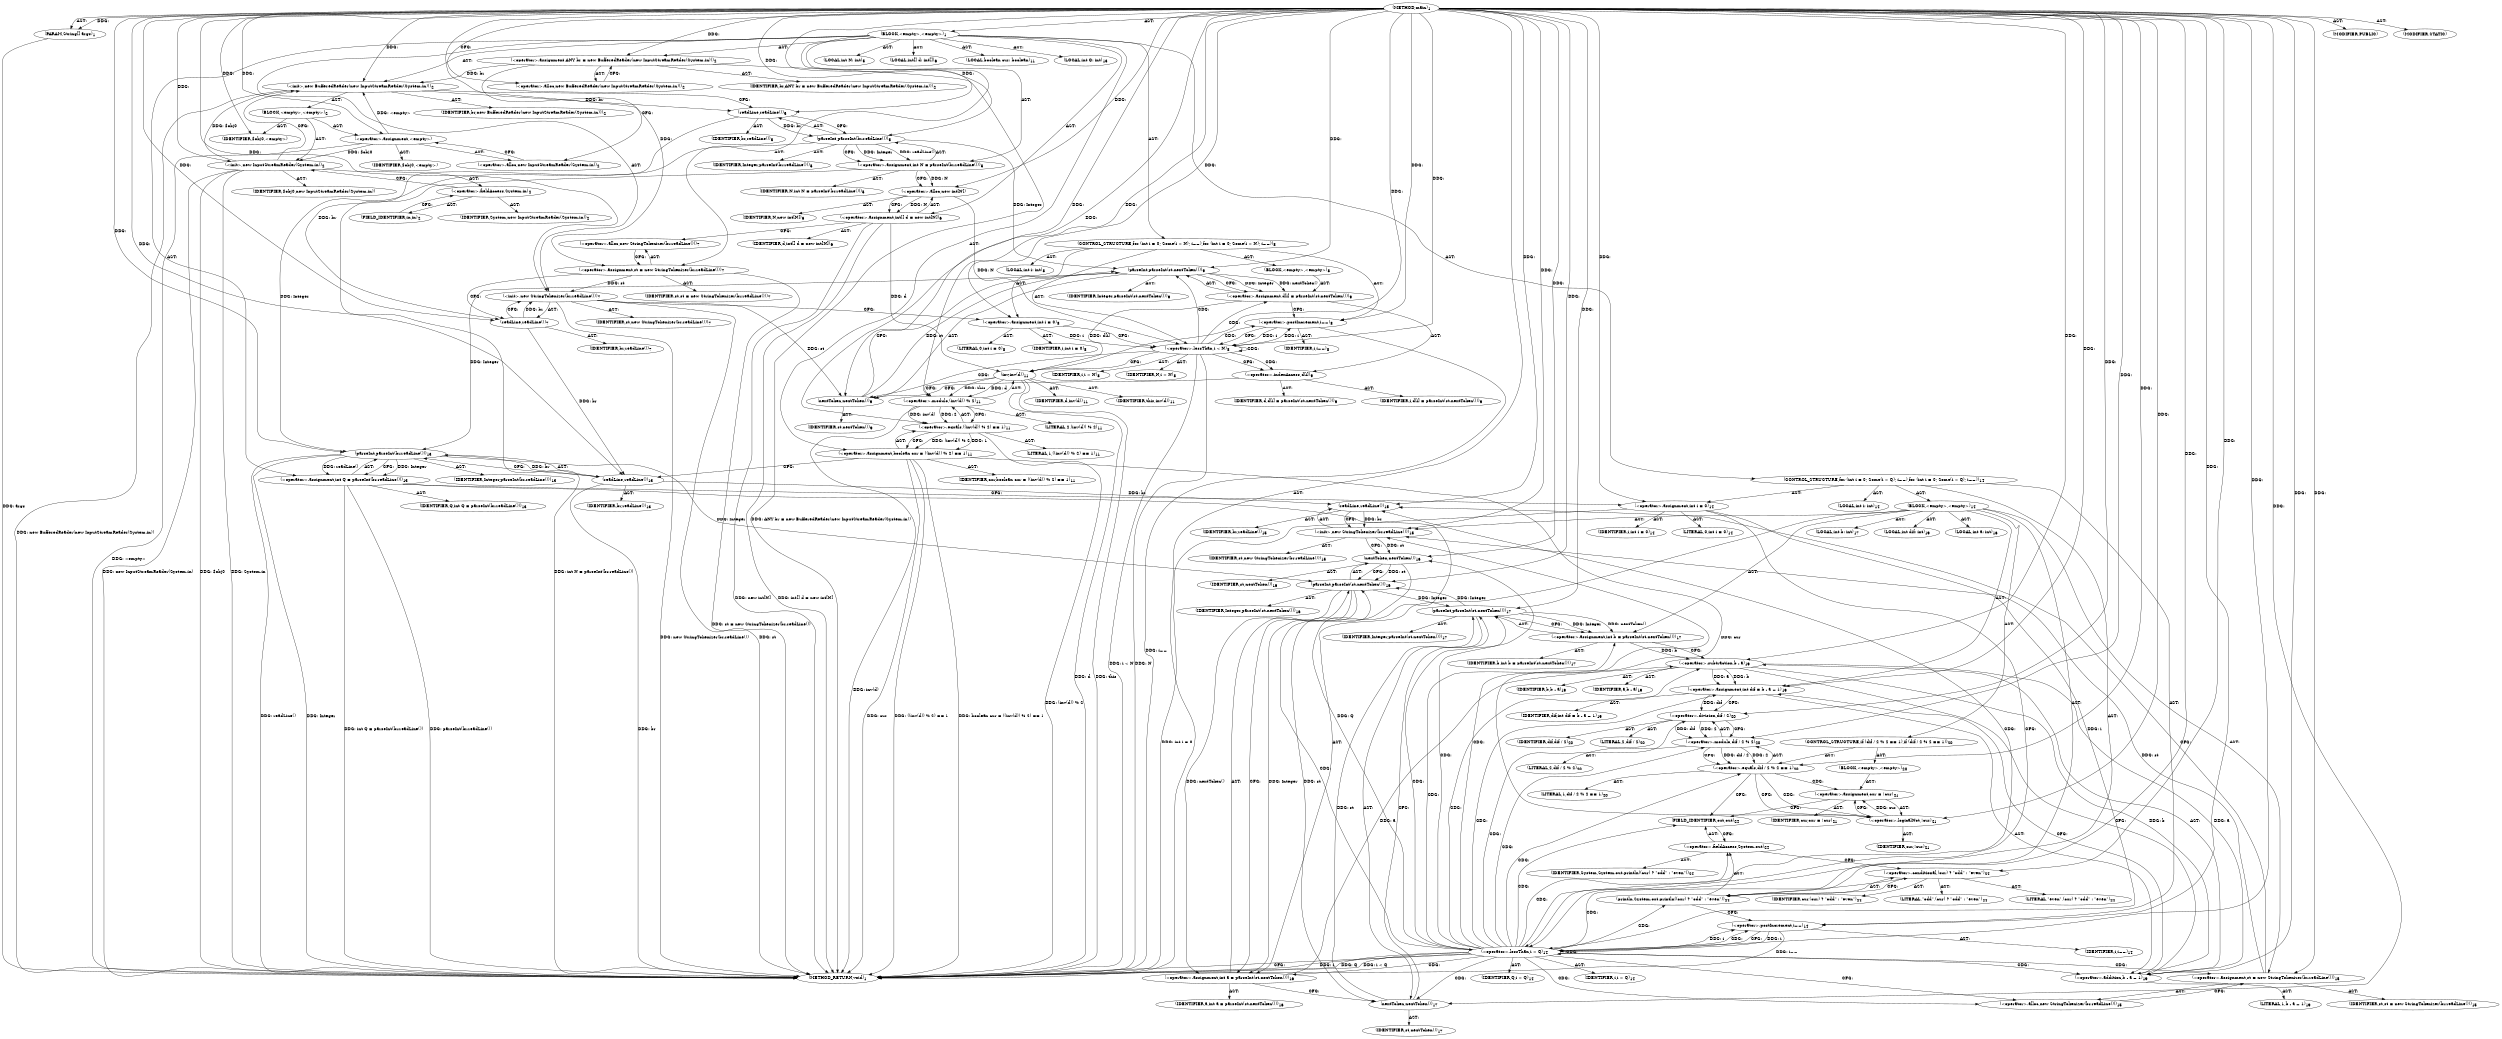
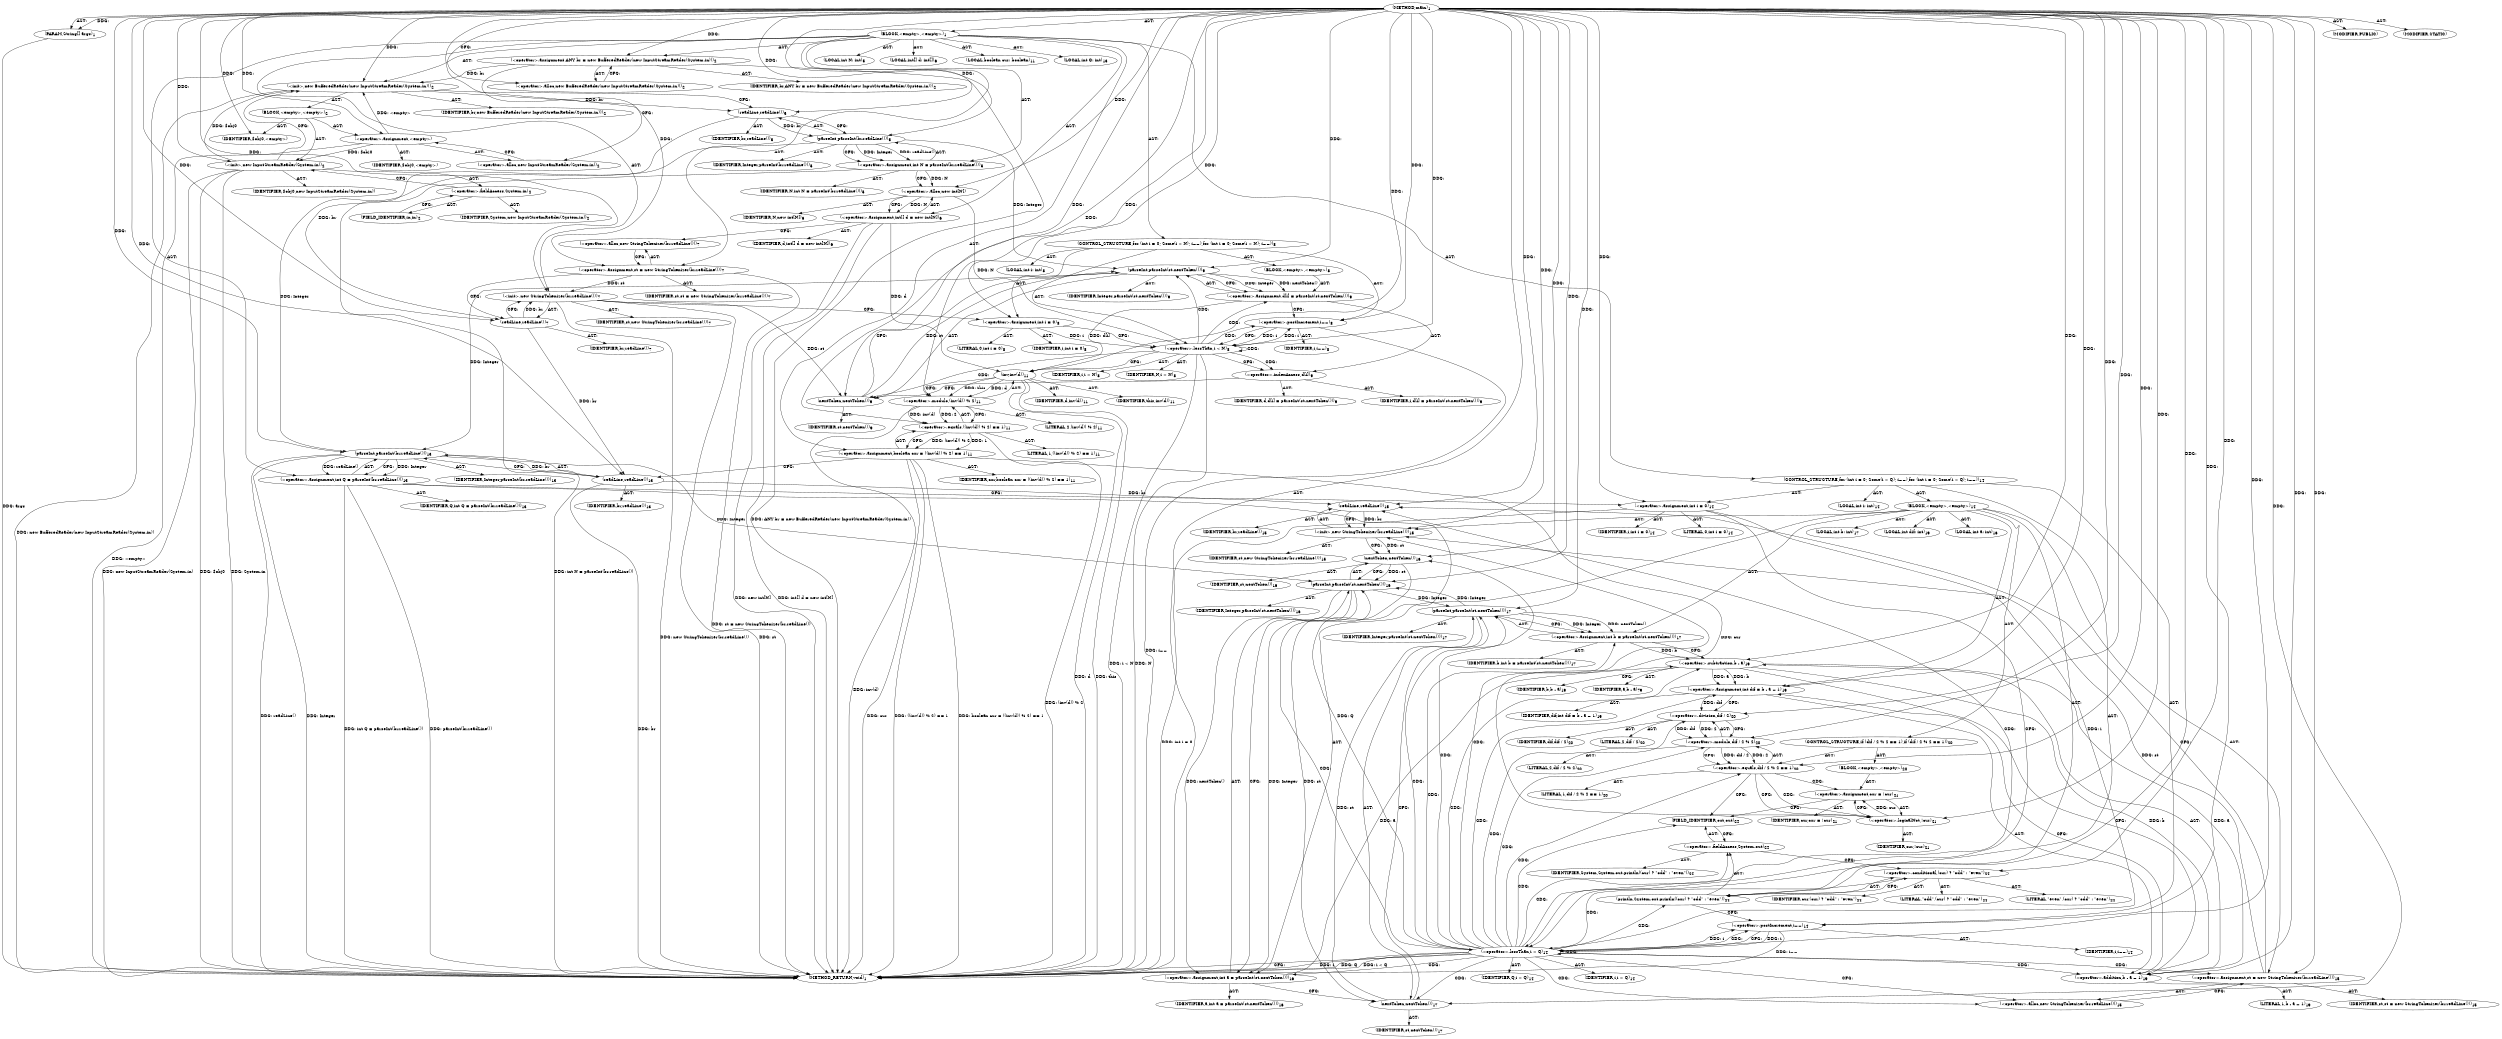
(1628, 677) -> (1628, 677)
(1640, 689) -> (1640, 689)
